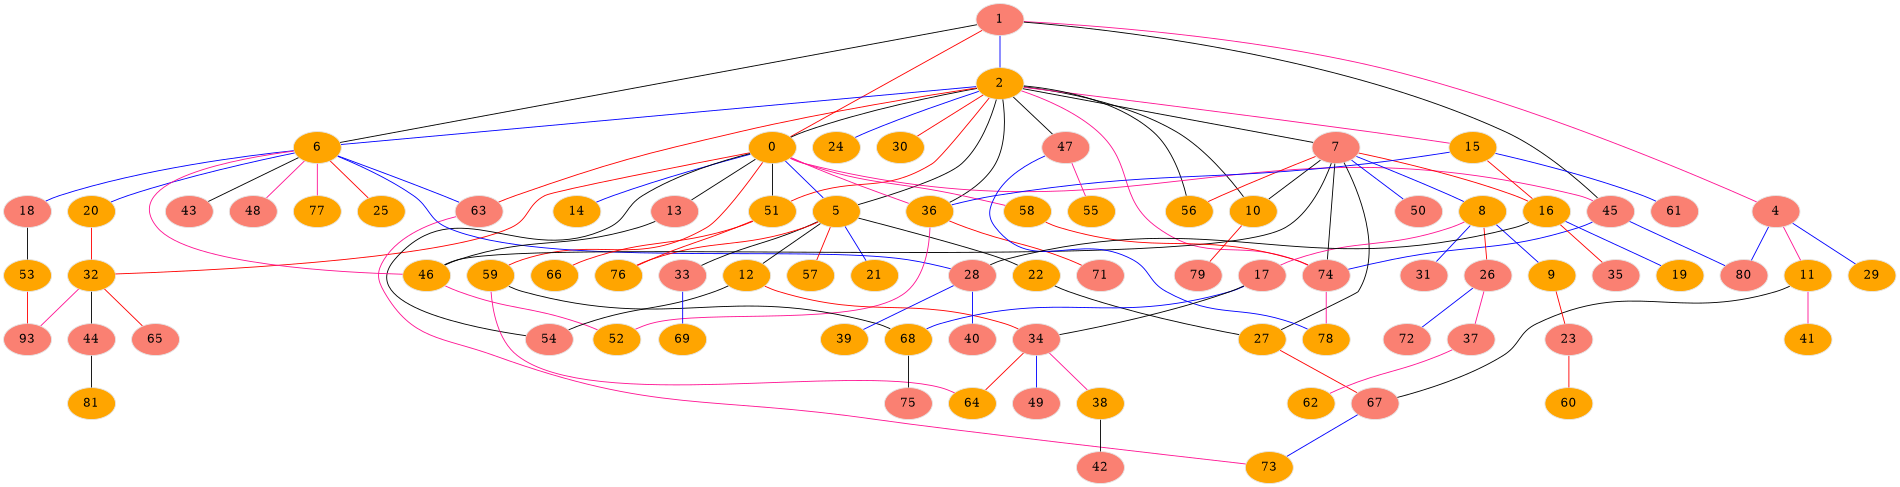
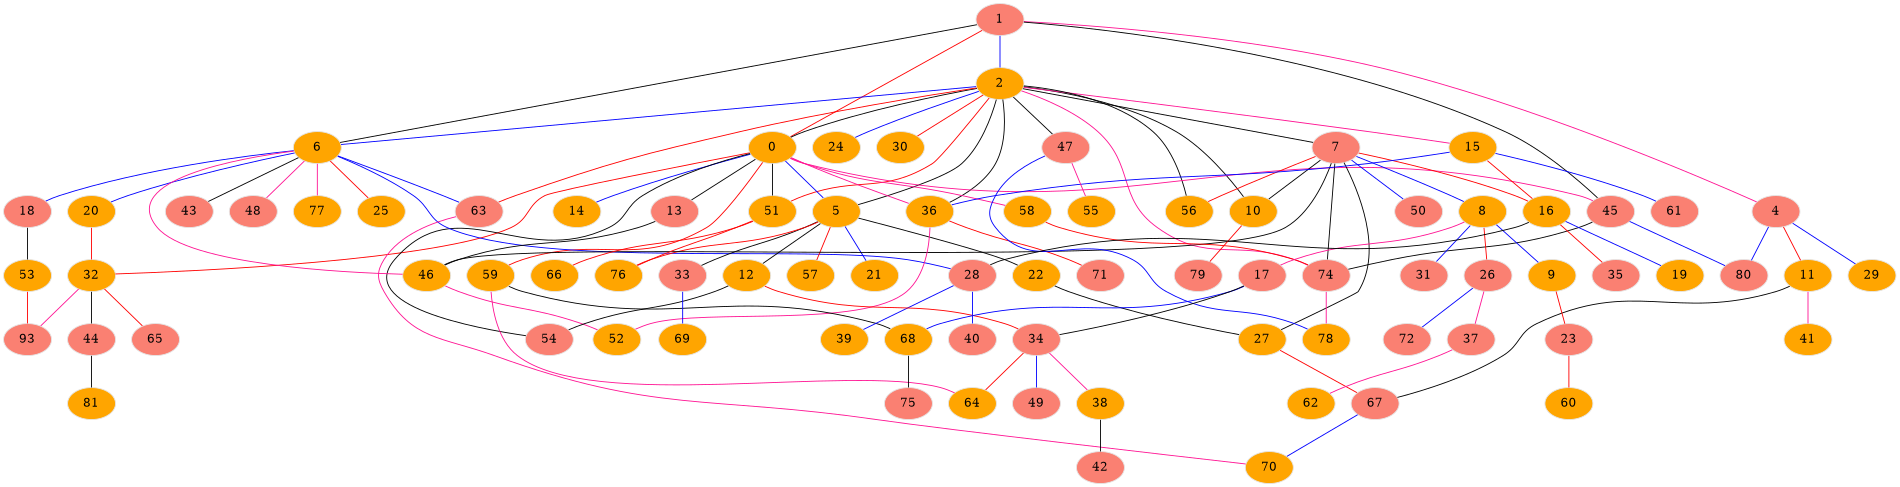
(1792, 244) -> (1792, 244)
(1471, 248) -> (1471, 248)
(1269, 468) -> (1269, 468)
